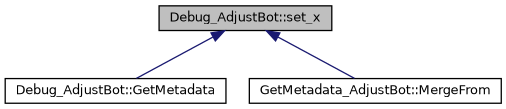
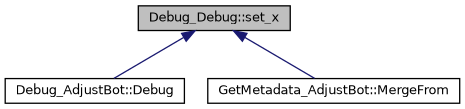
(245, 18) -> (214, 18)
(116, 91) -> (95, 91)
